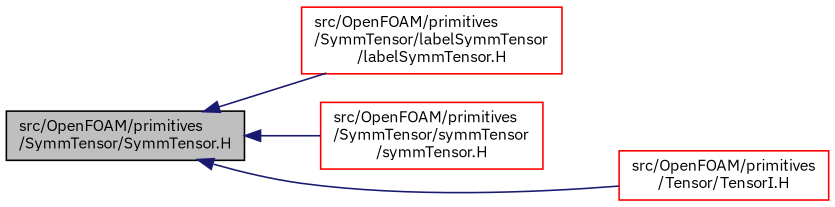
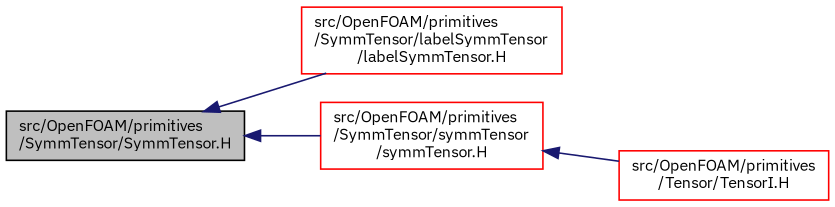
(415, 192) -> (589, 157)
